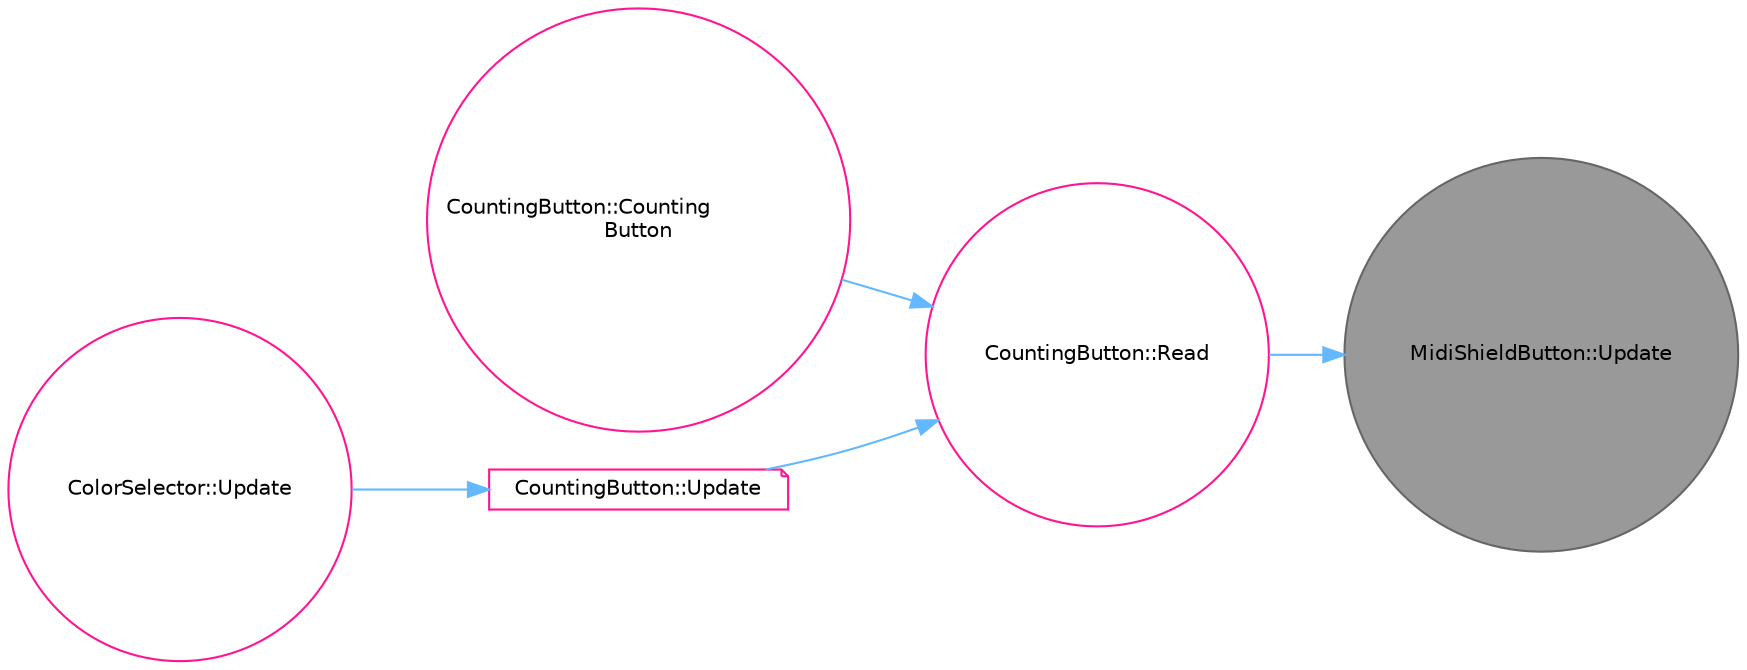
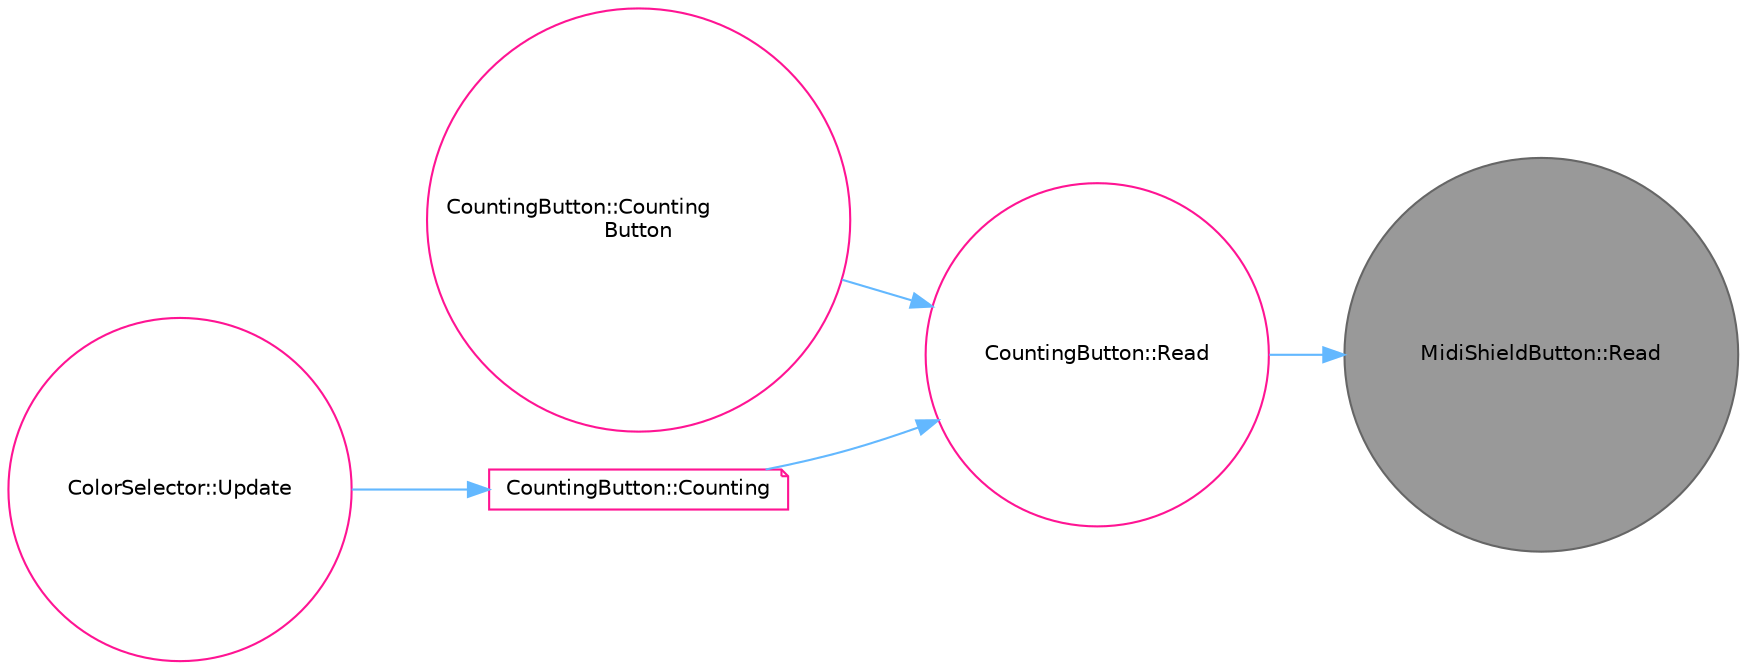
(1541, 355) -> (1541, 355)
(639, 490) -> (639, 490)
